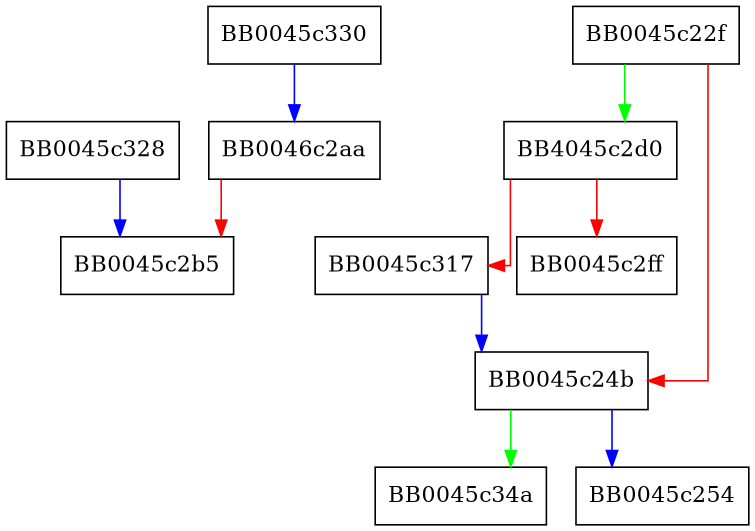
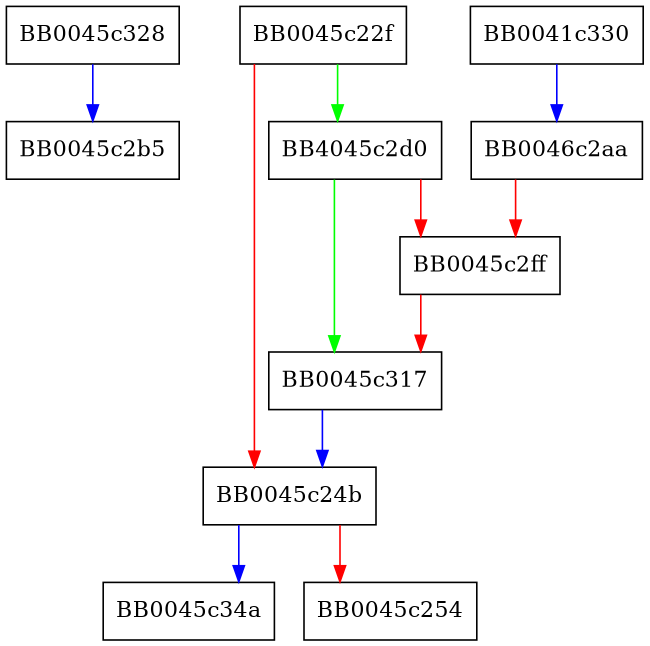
(294, 35) -> (557, 35)
(221, 200) -> (516, 200)
(510, 226) -> (334, 258)
none -> (421, 315)
(511, 430) -> (239, 545)
(612, 430) -> (340, 545)
